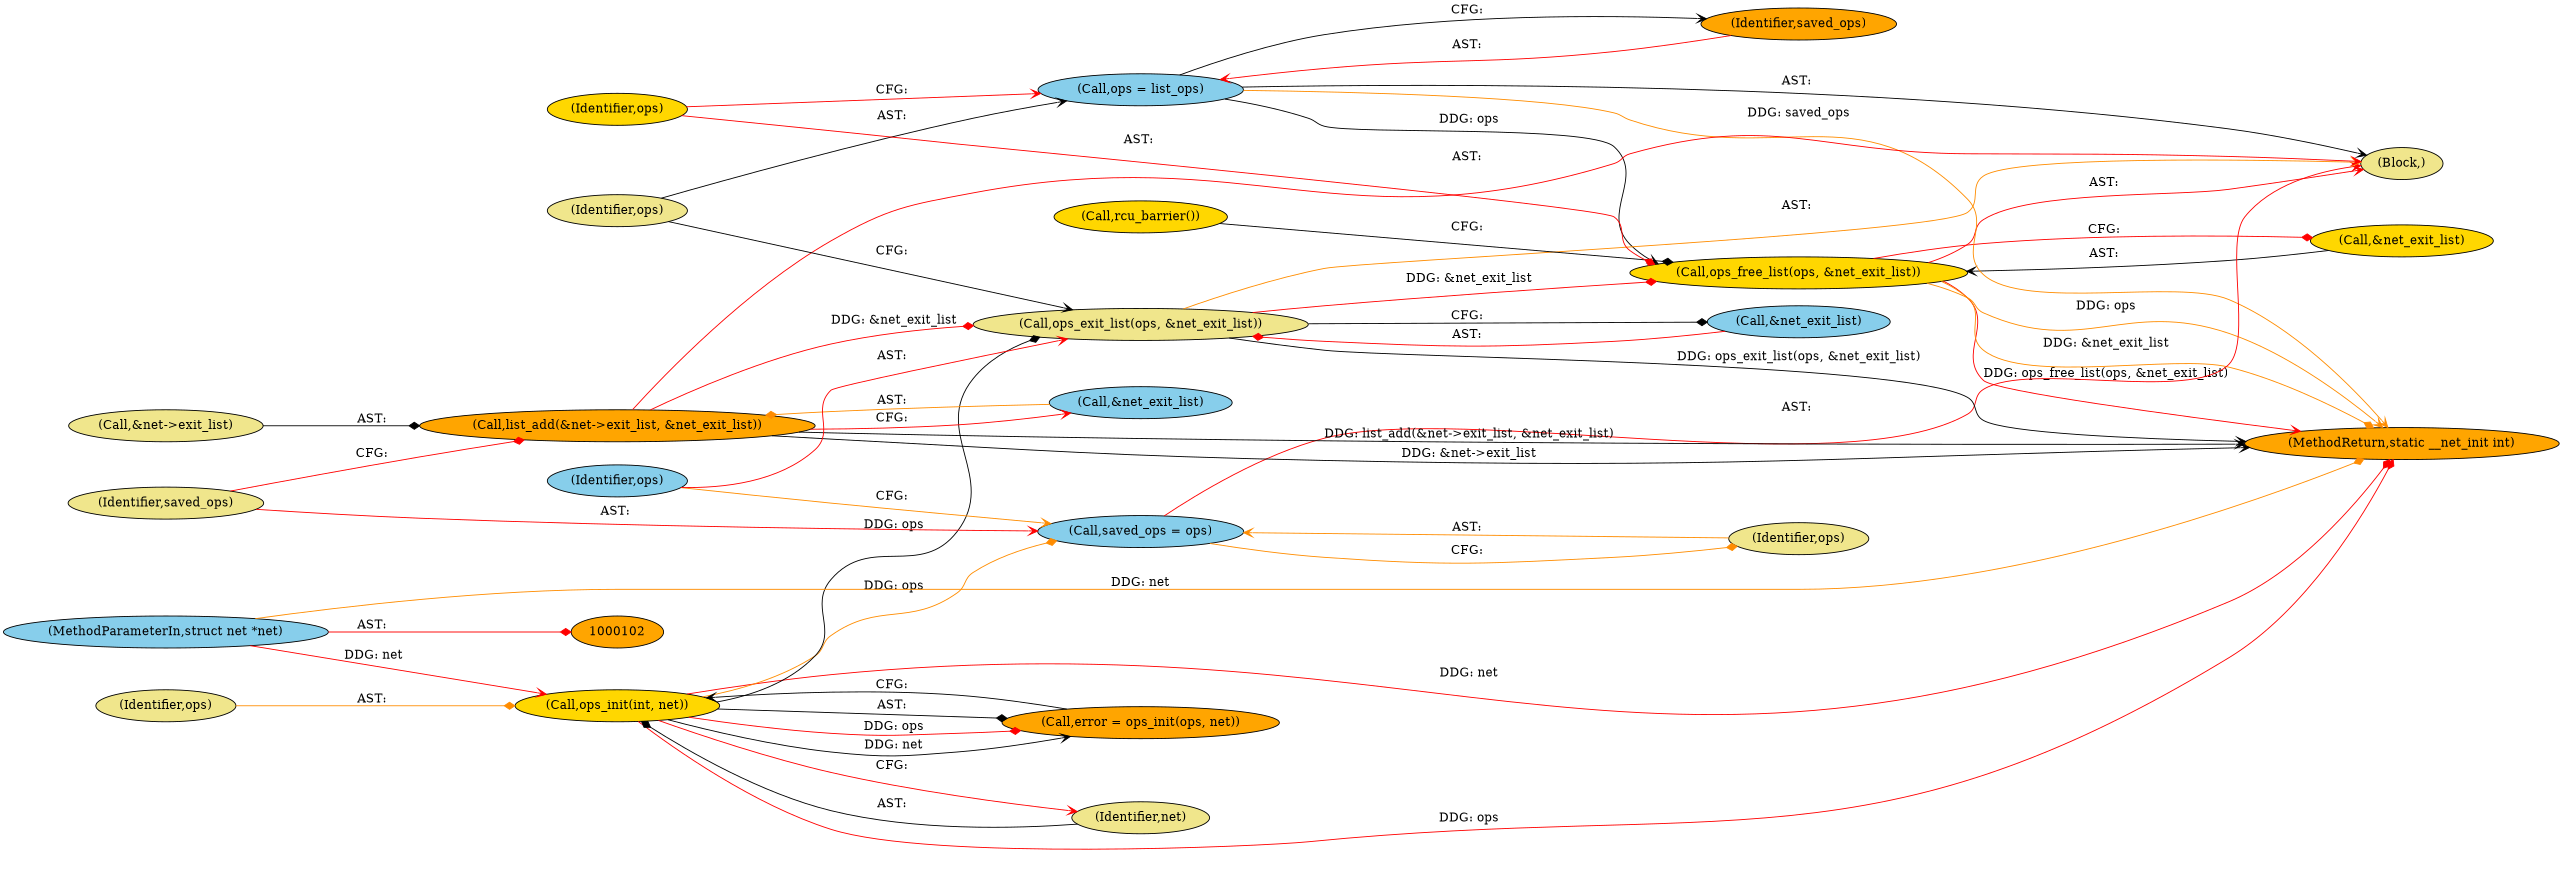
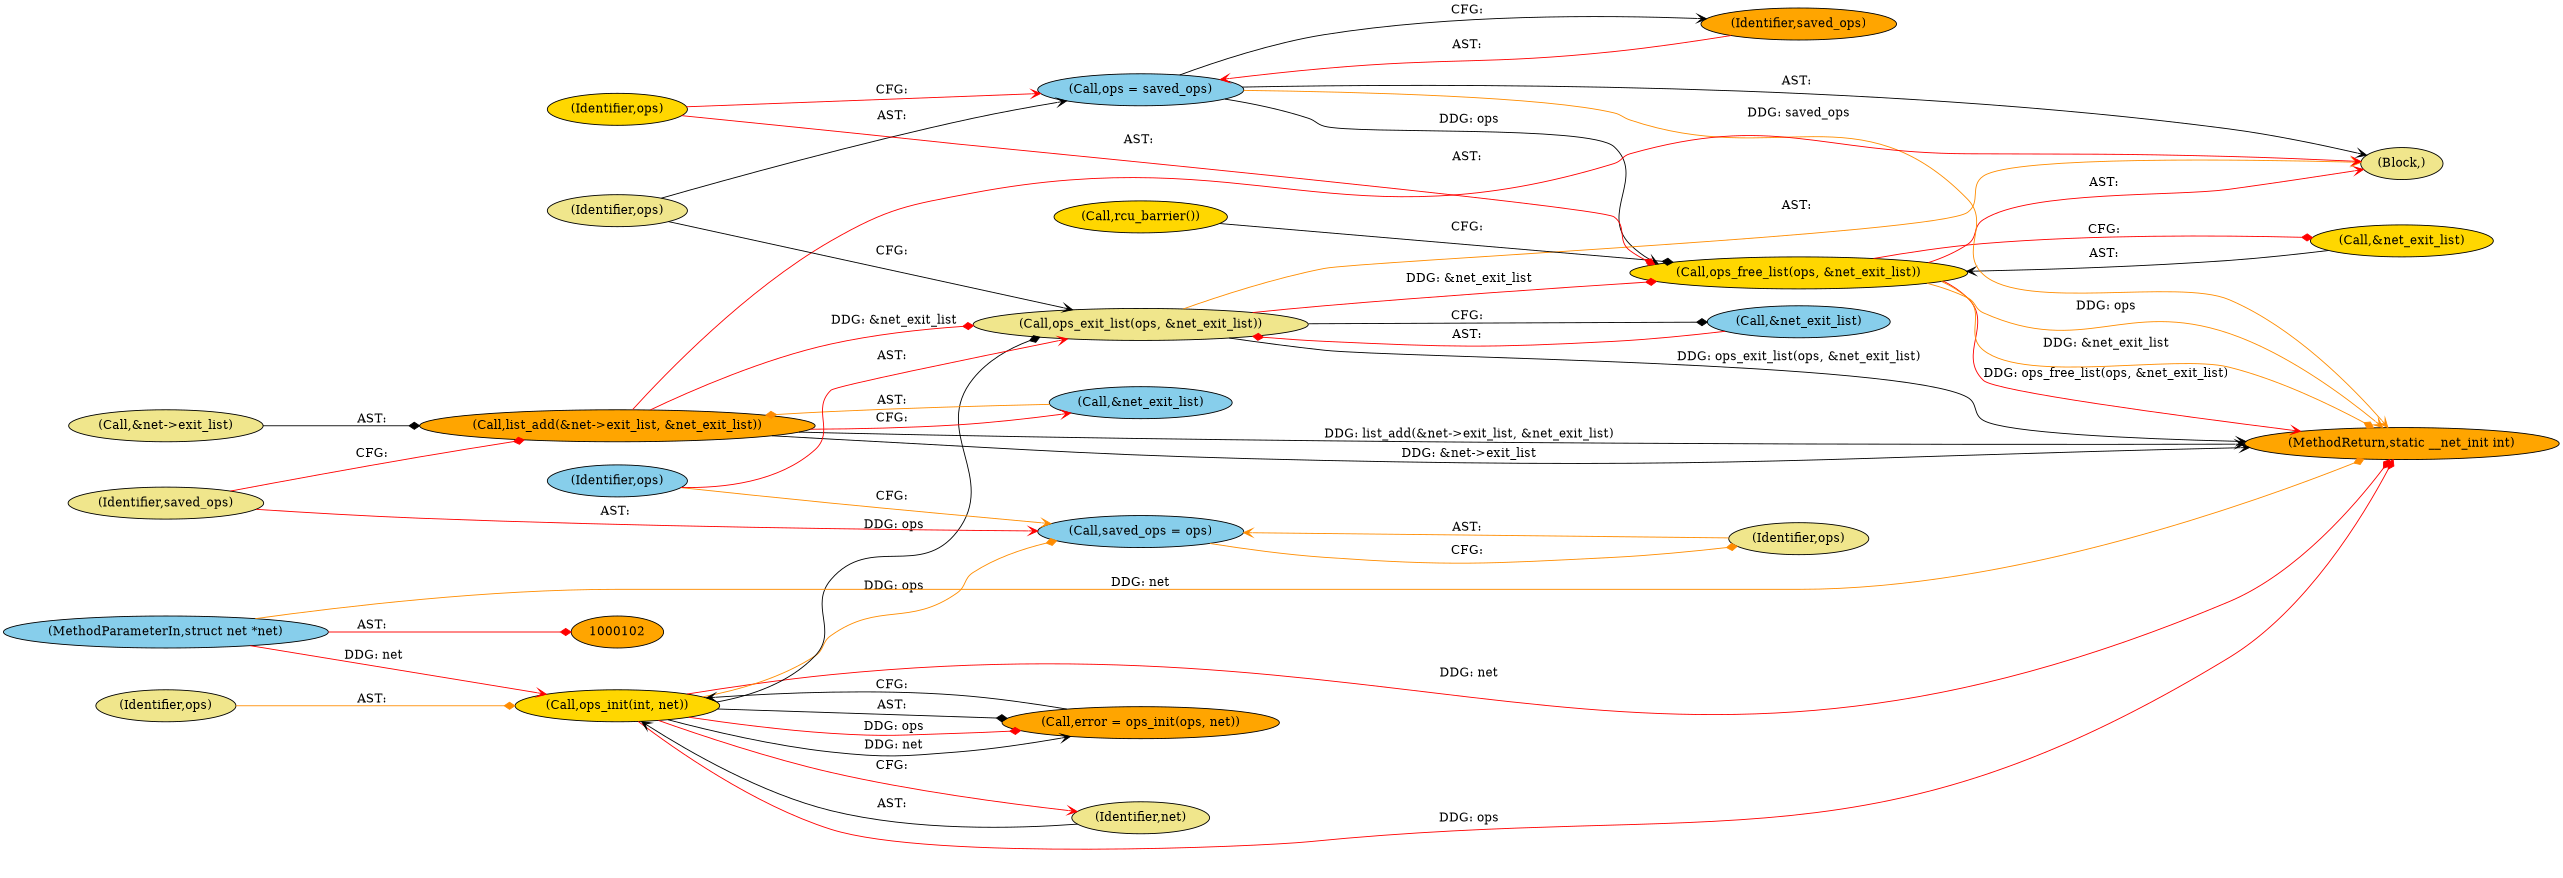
(1141, 90) -> (1141, 90)
(1903, 435) -> none
(854, 815) -> (854, 815)
